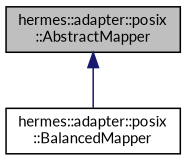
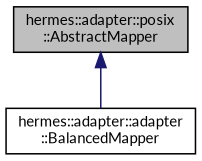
(93, 131) -> (101, 131)
